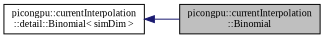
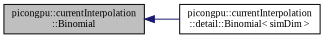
(167, 19) -> (167, 19)
